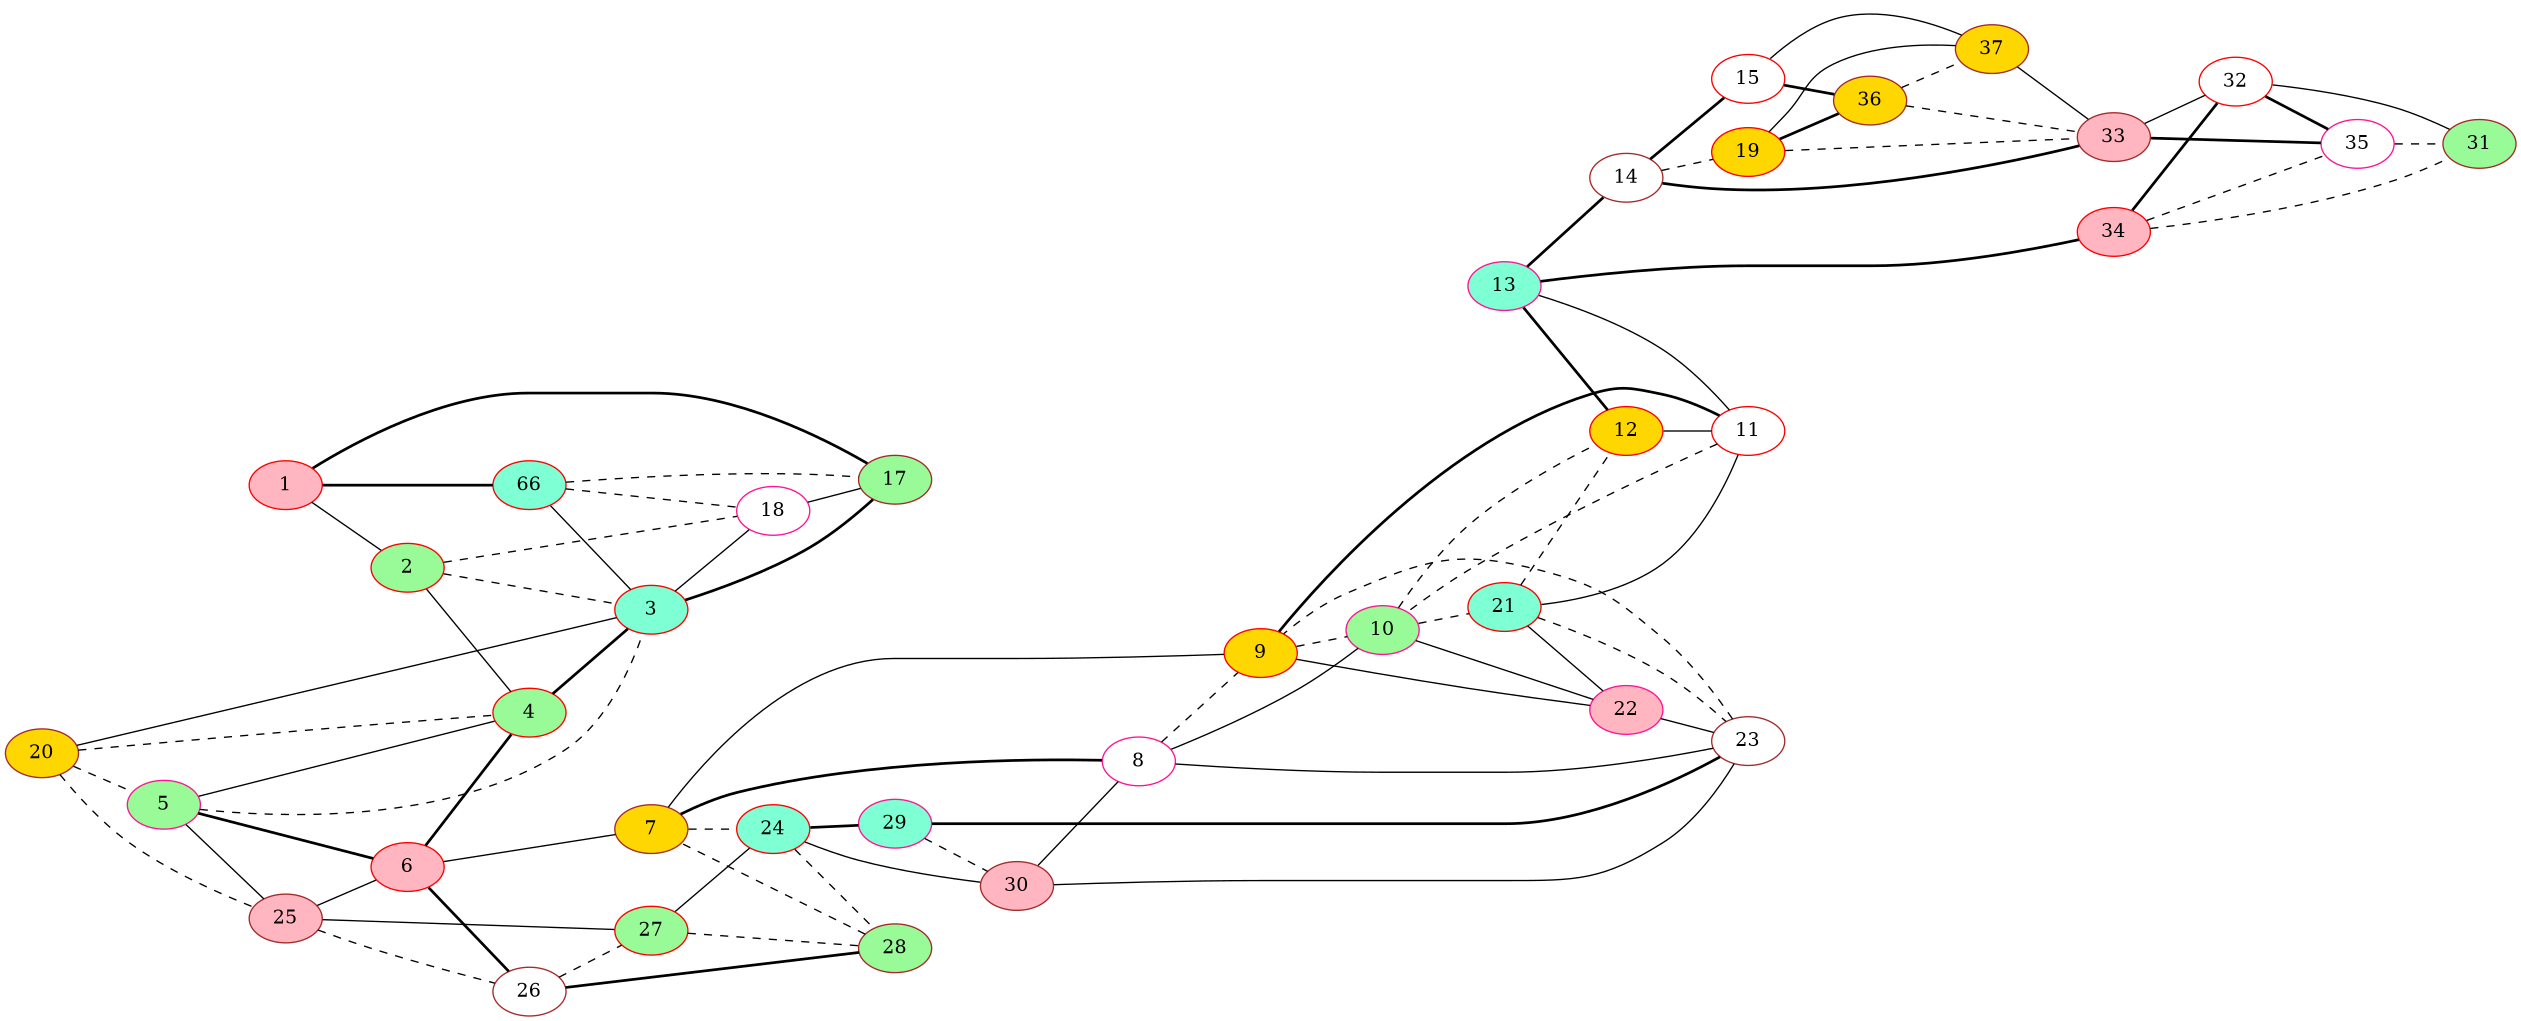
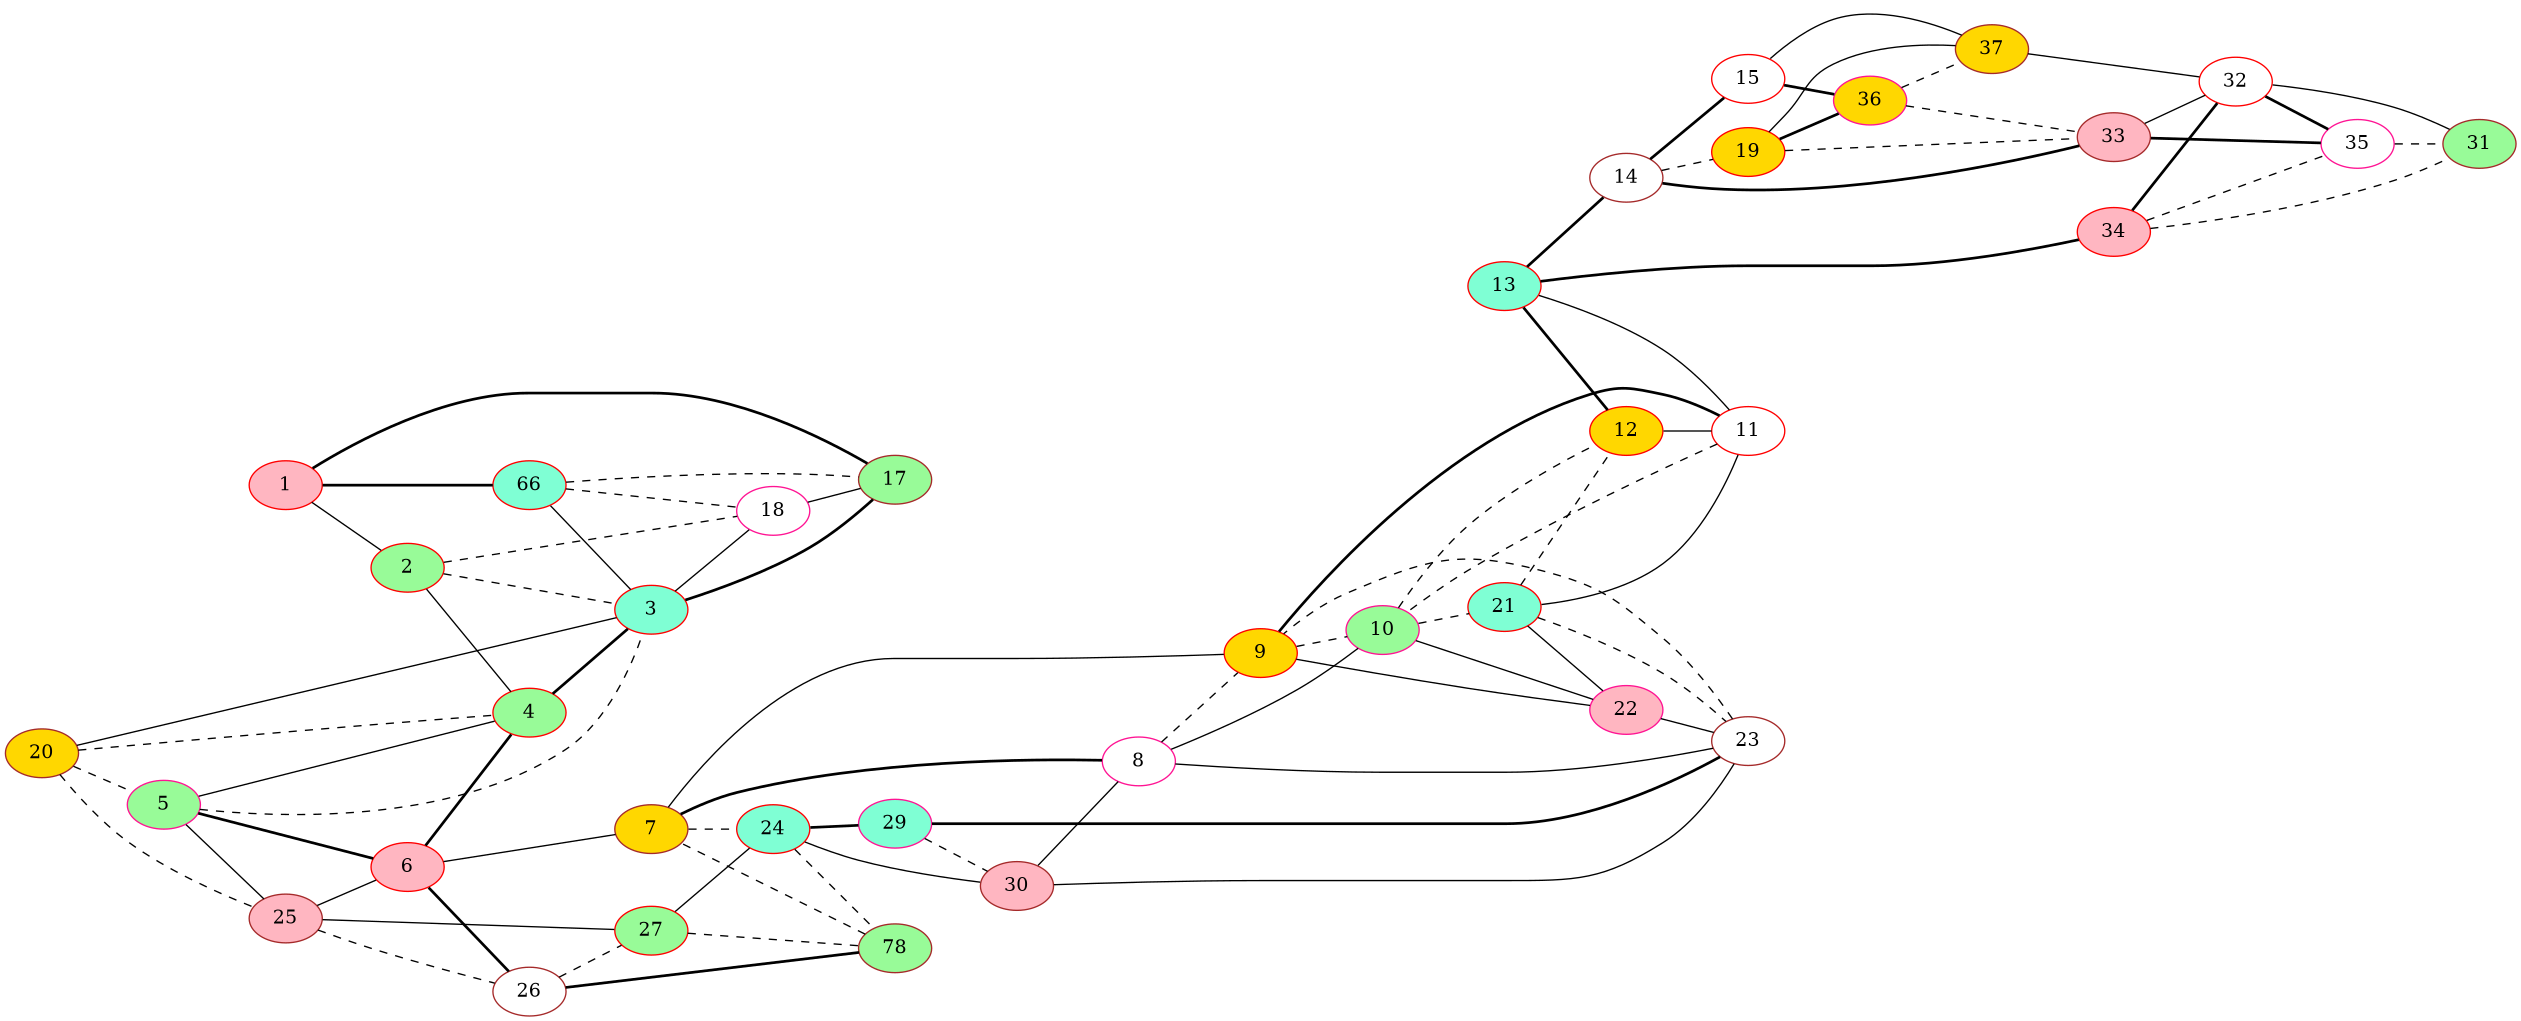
(2053, 93) -> (2114, 65)
(1870, 101) -> (1870, 101)
(1504, 286) -> (1504, 286)
(895, 948) -> (895, 948)
